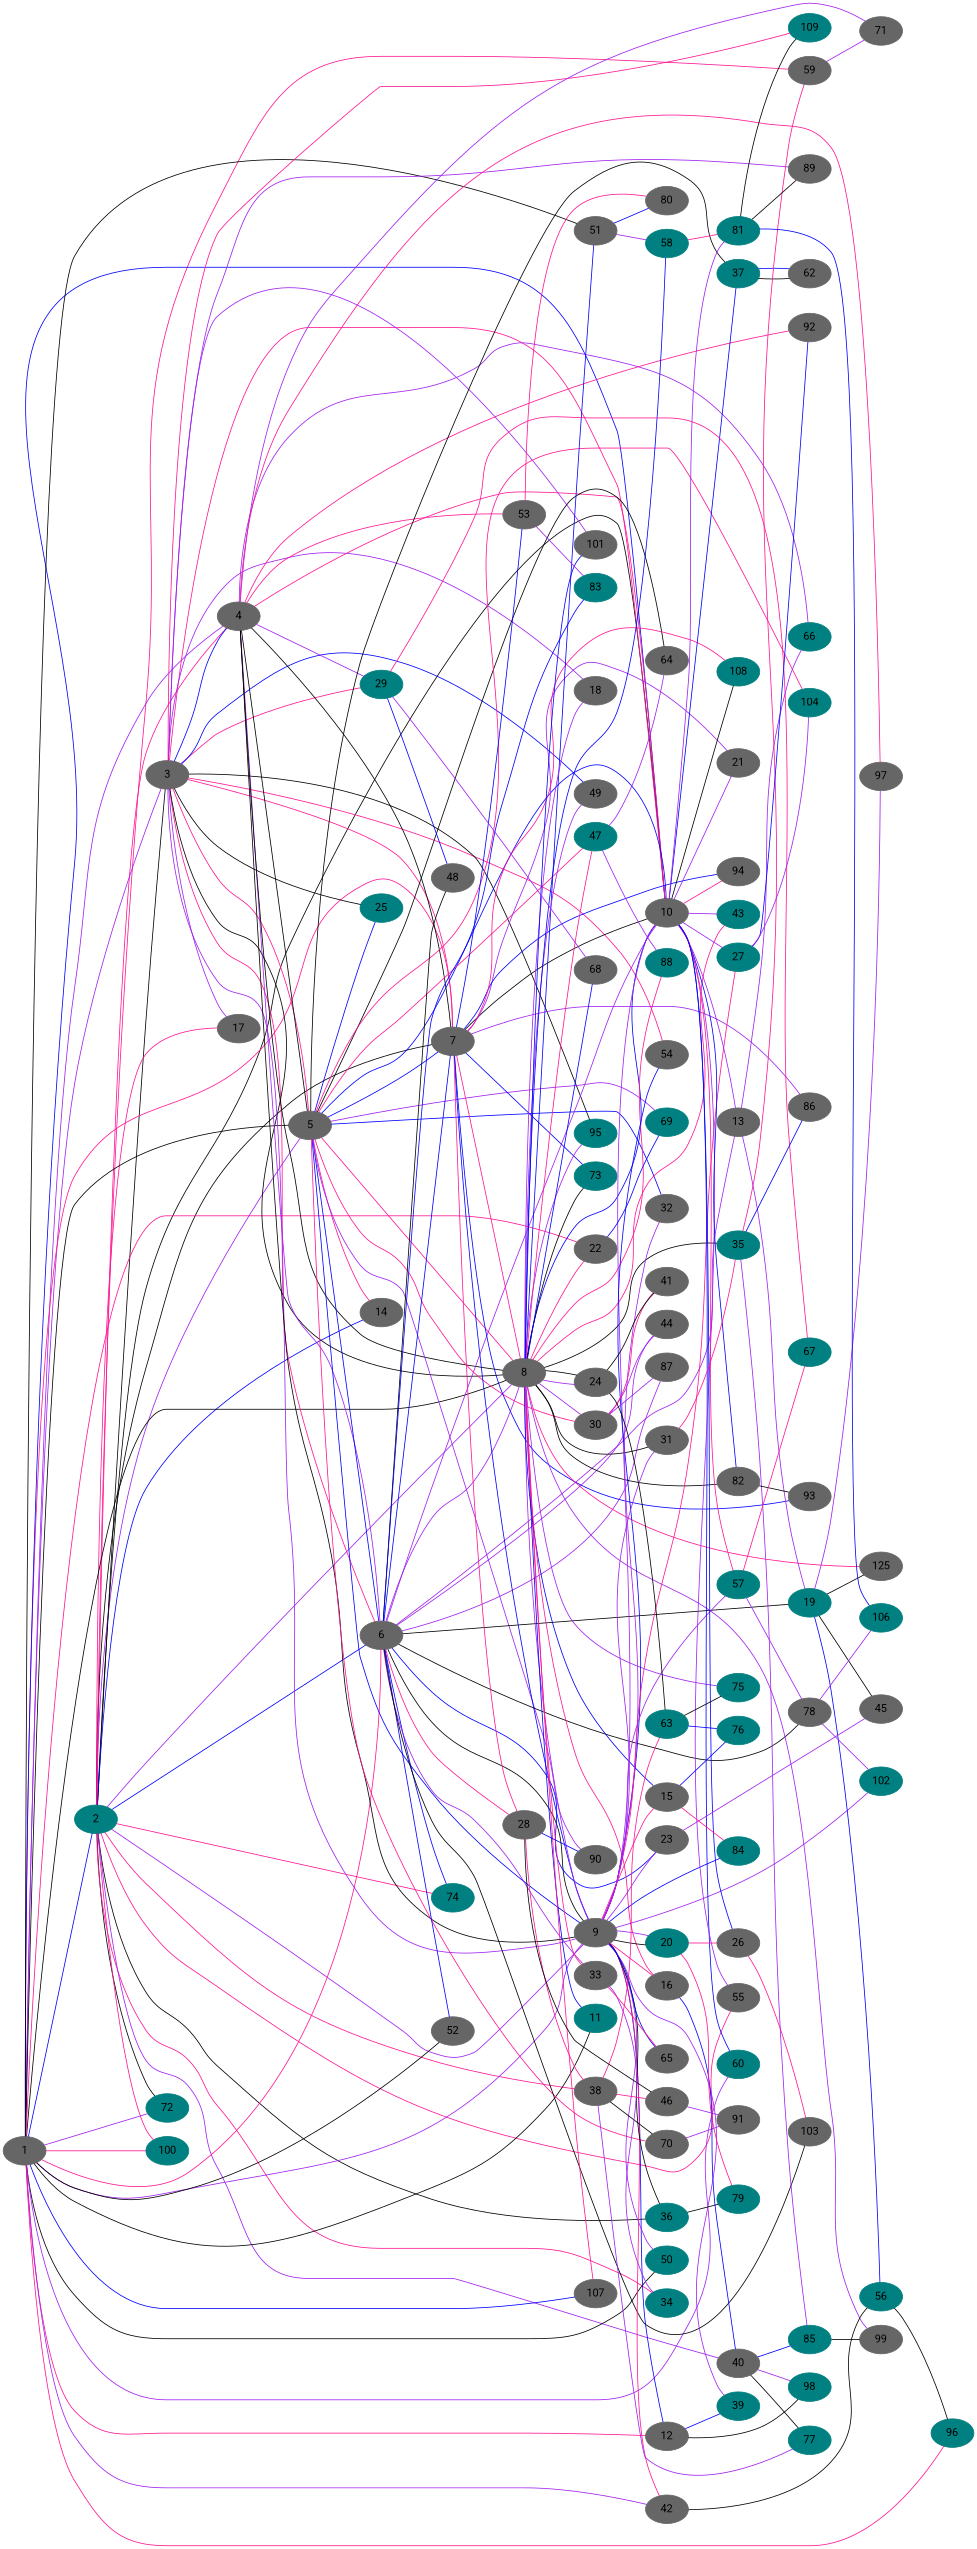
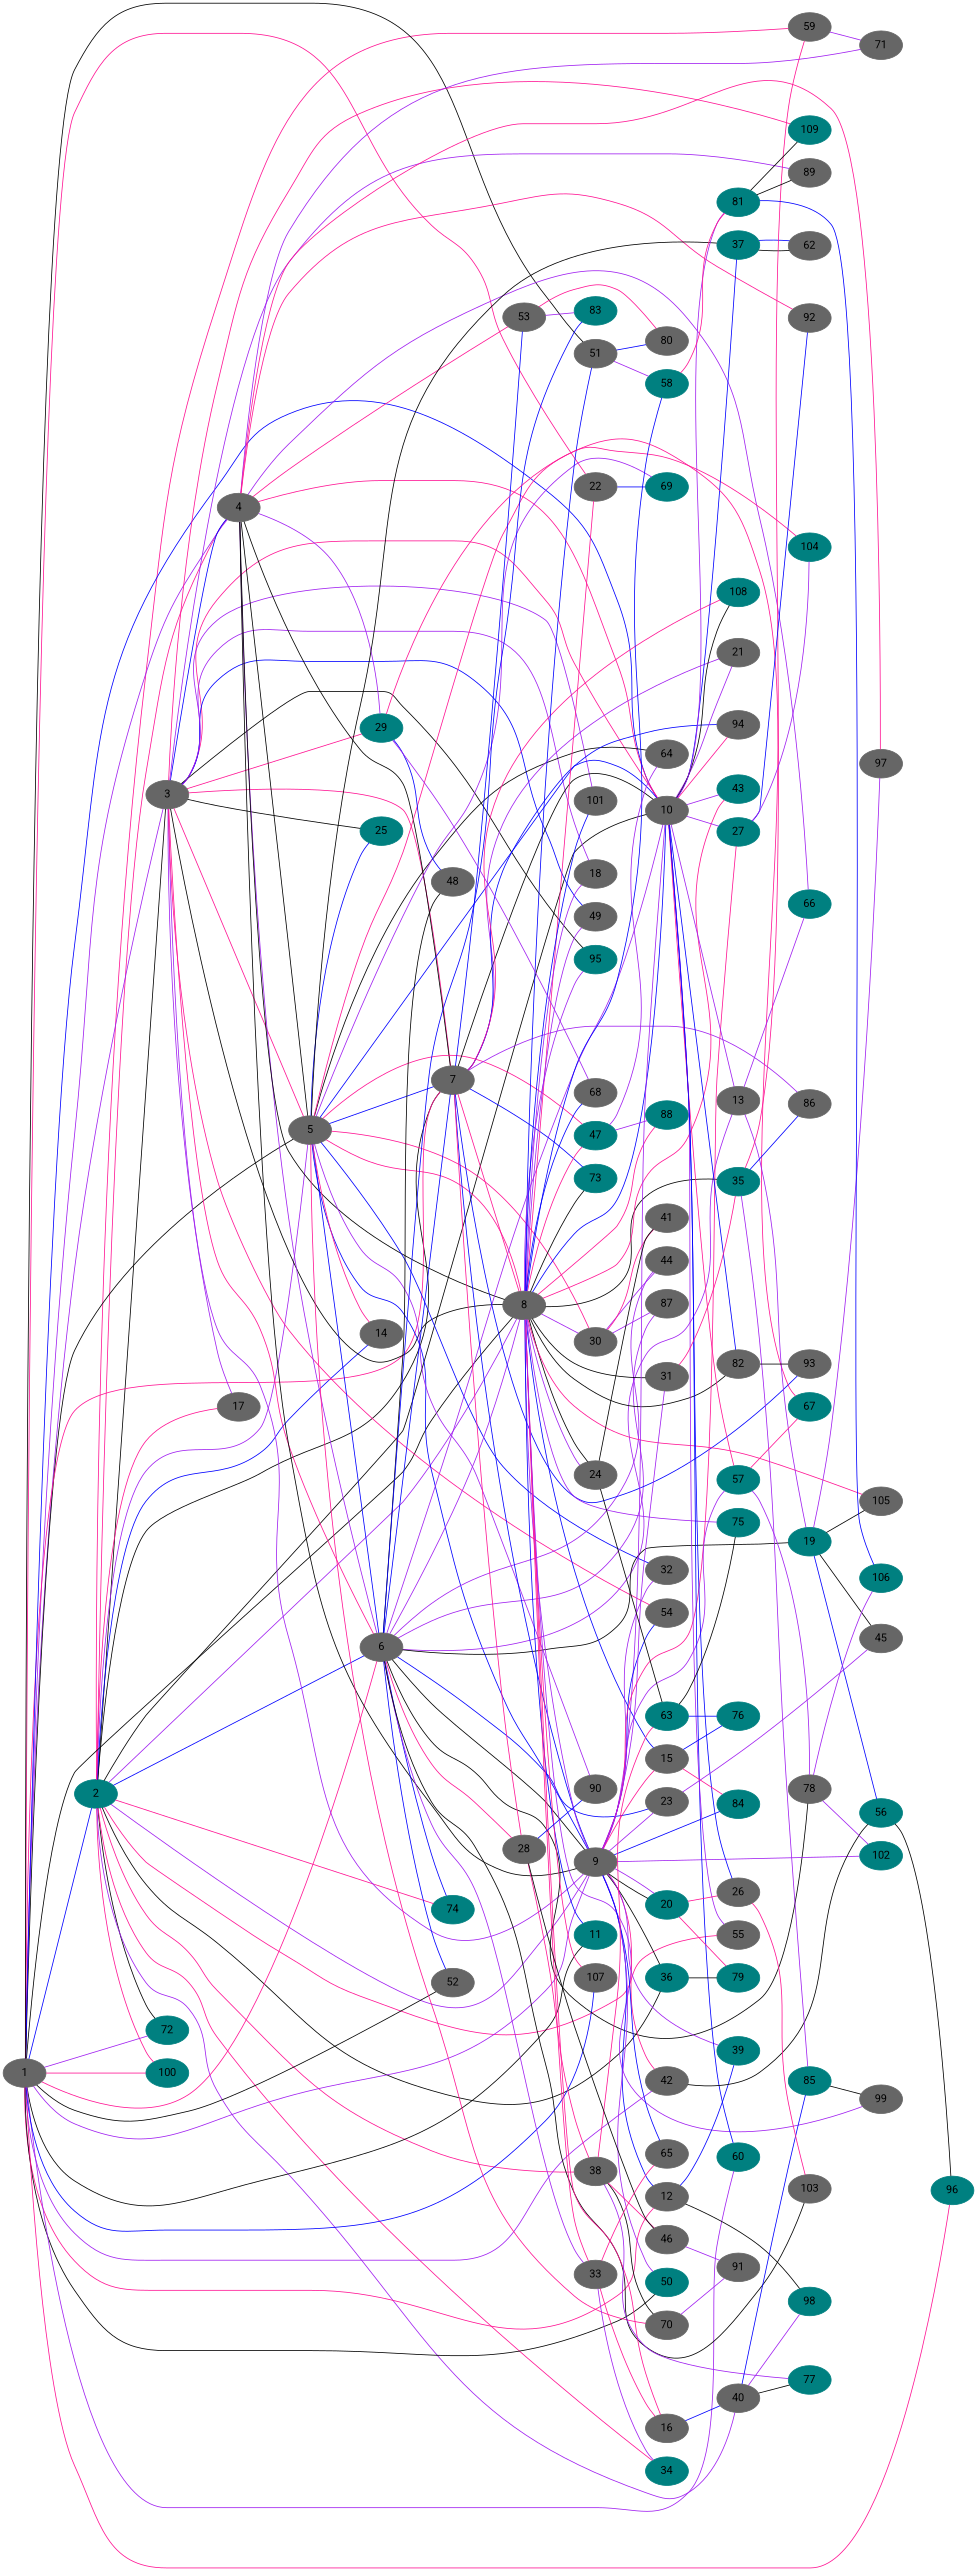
(881, 1566) -> (881, 1501)
(636, 1962) -> (623, 2355)
